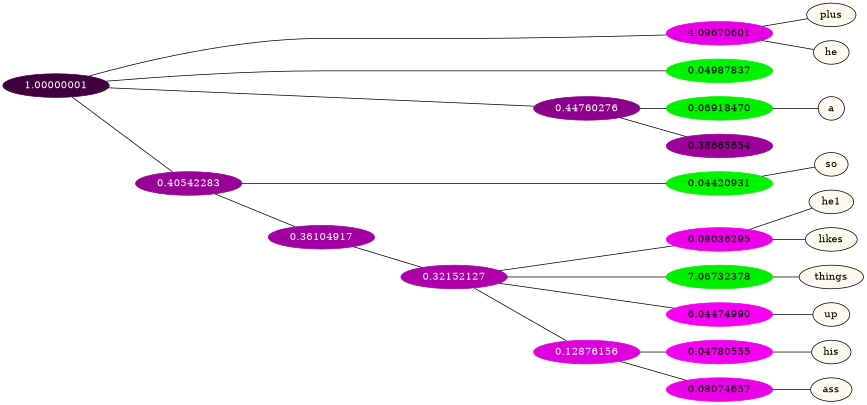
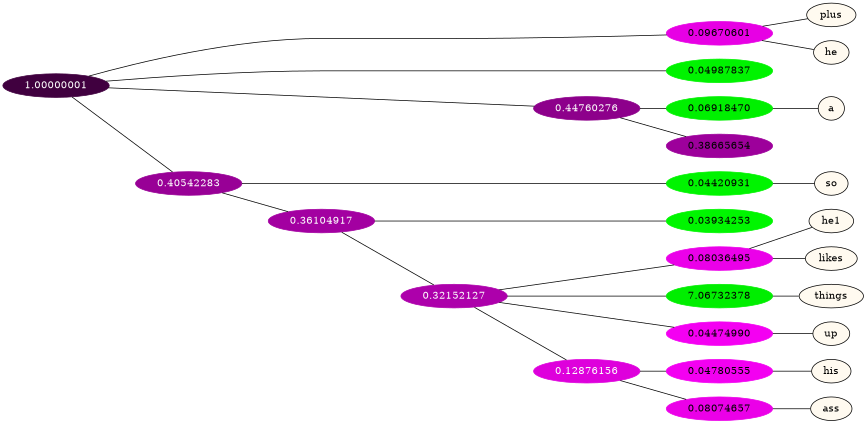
(719, 33) -> (719, 33)
none -> (719, 221)
(719, 239) -> (719, 259)
(719, 315) -> (719, 334)
